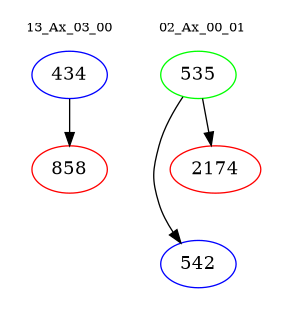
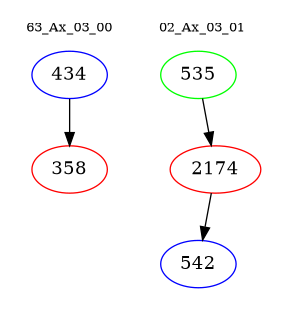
(70, 28) -> (70, 28)
(202, 28) -> (202, 28)
(155, 163) -> (208, 210)
(70, 169) -> (70, 169)
